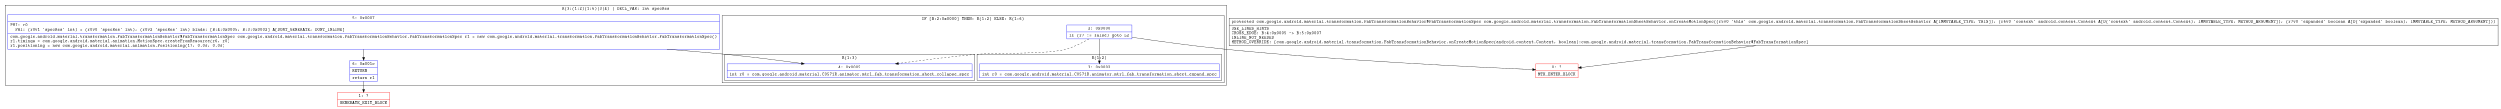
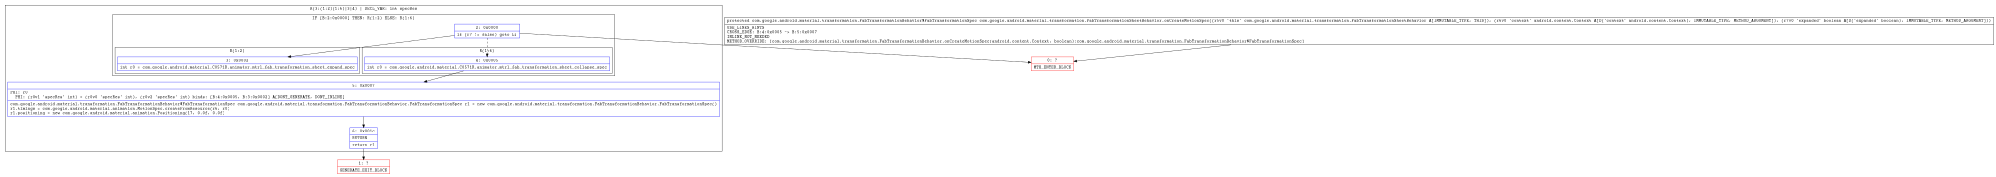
(744, 56) -> (439, 78)
(850, 58) -> (487, 51)
